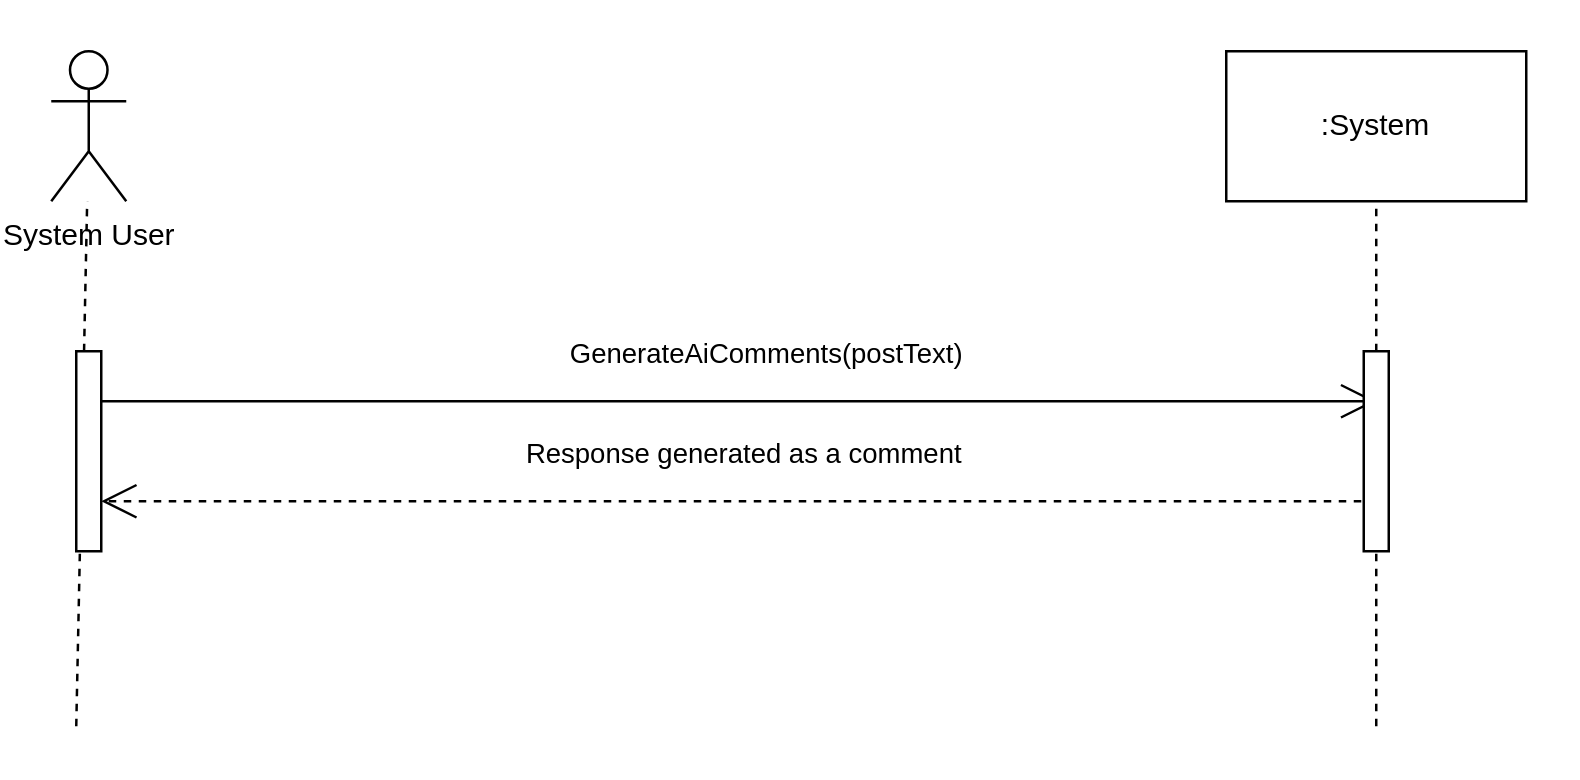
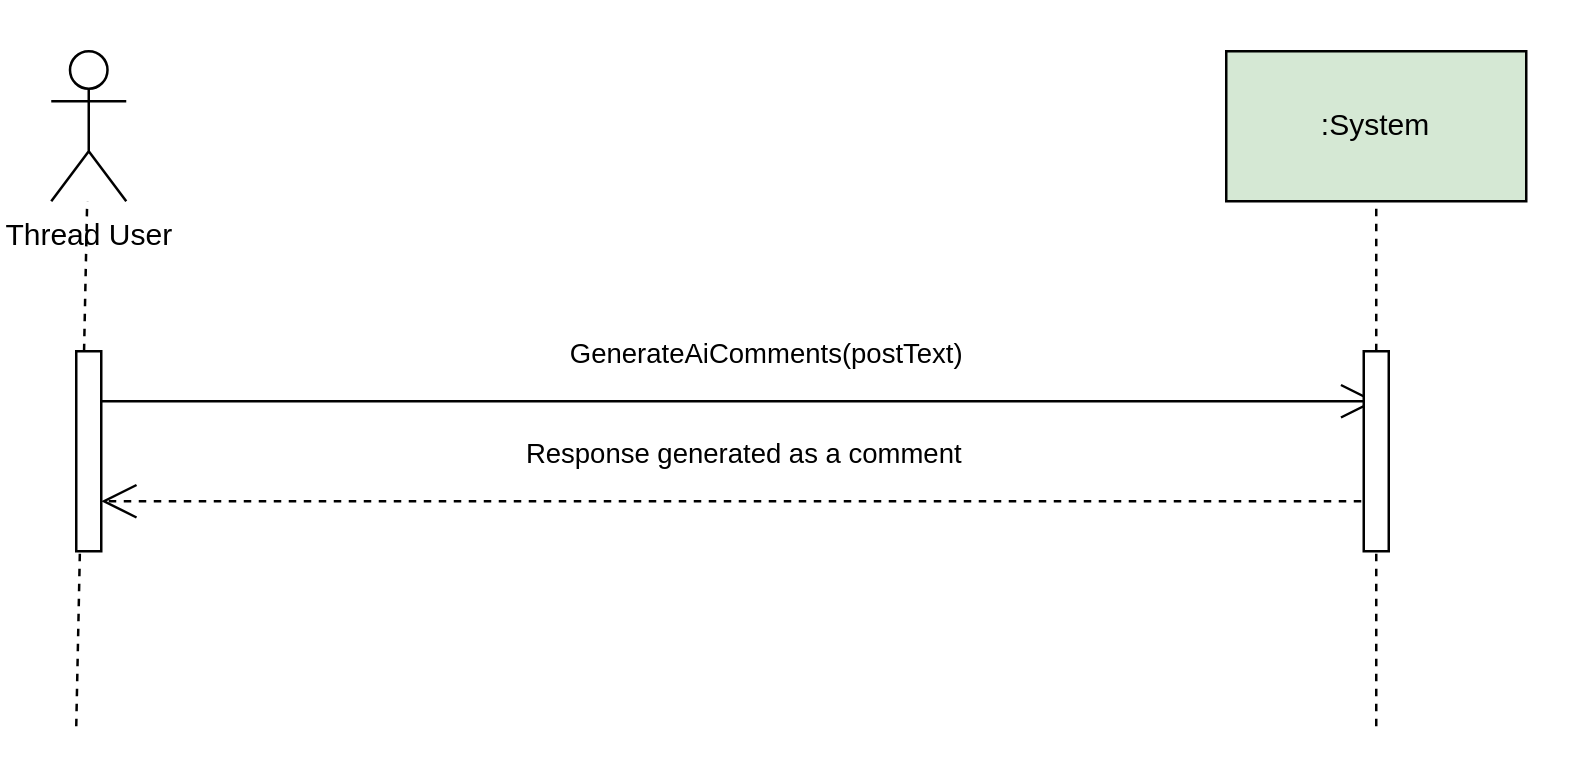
(1376, 126) -> (1376, 126)
(90, 237) -> (90, 237)
